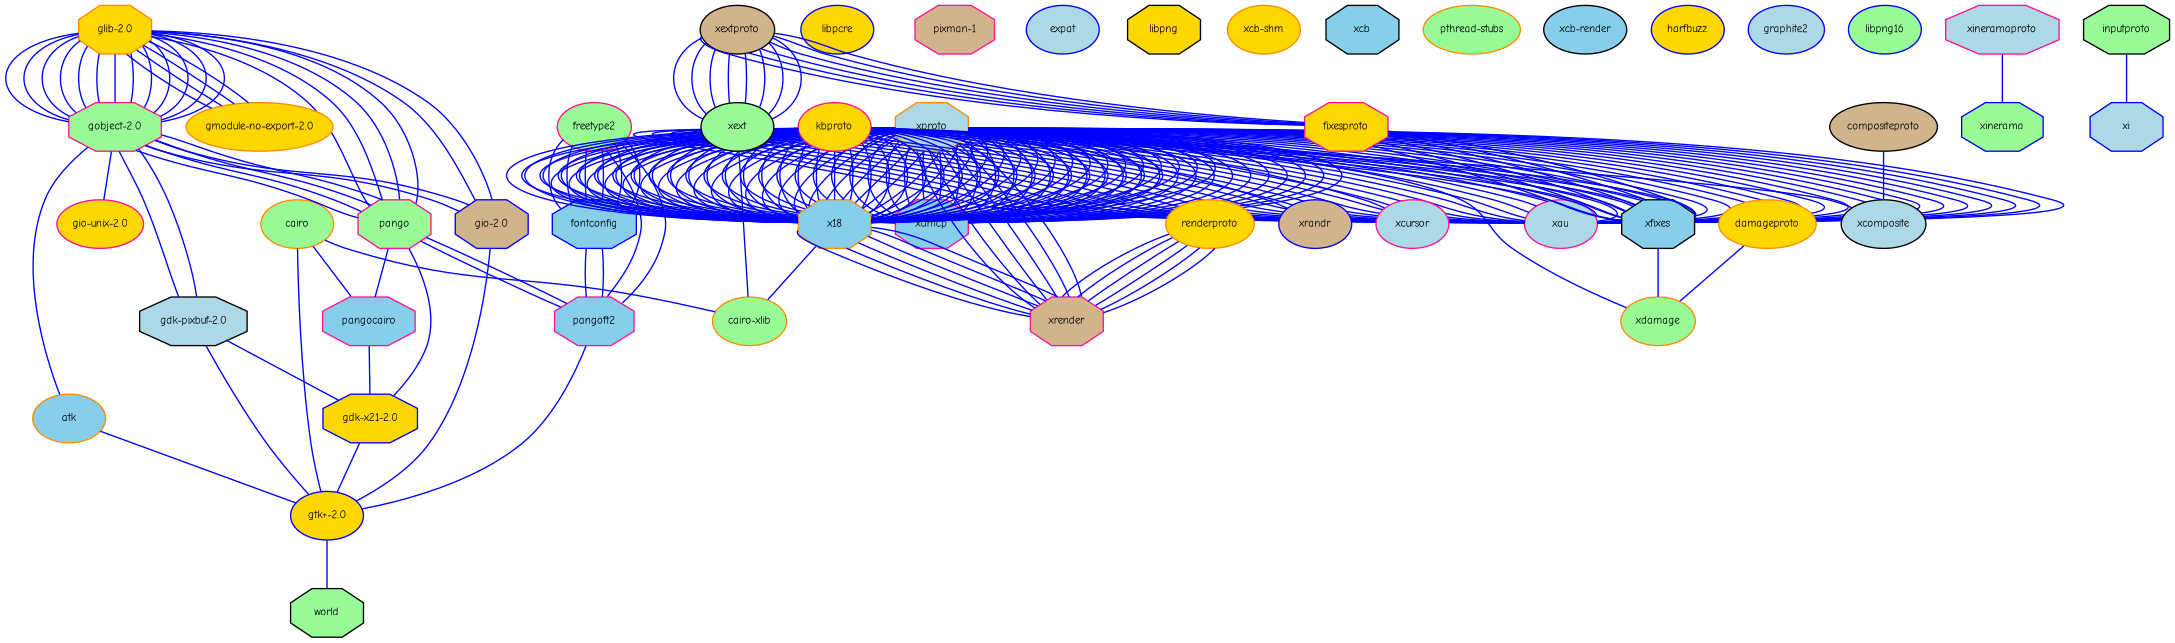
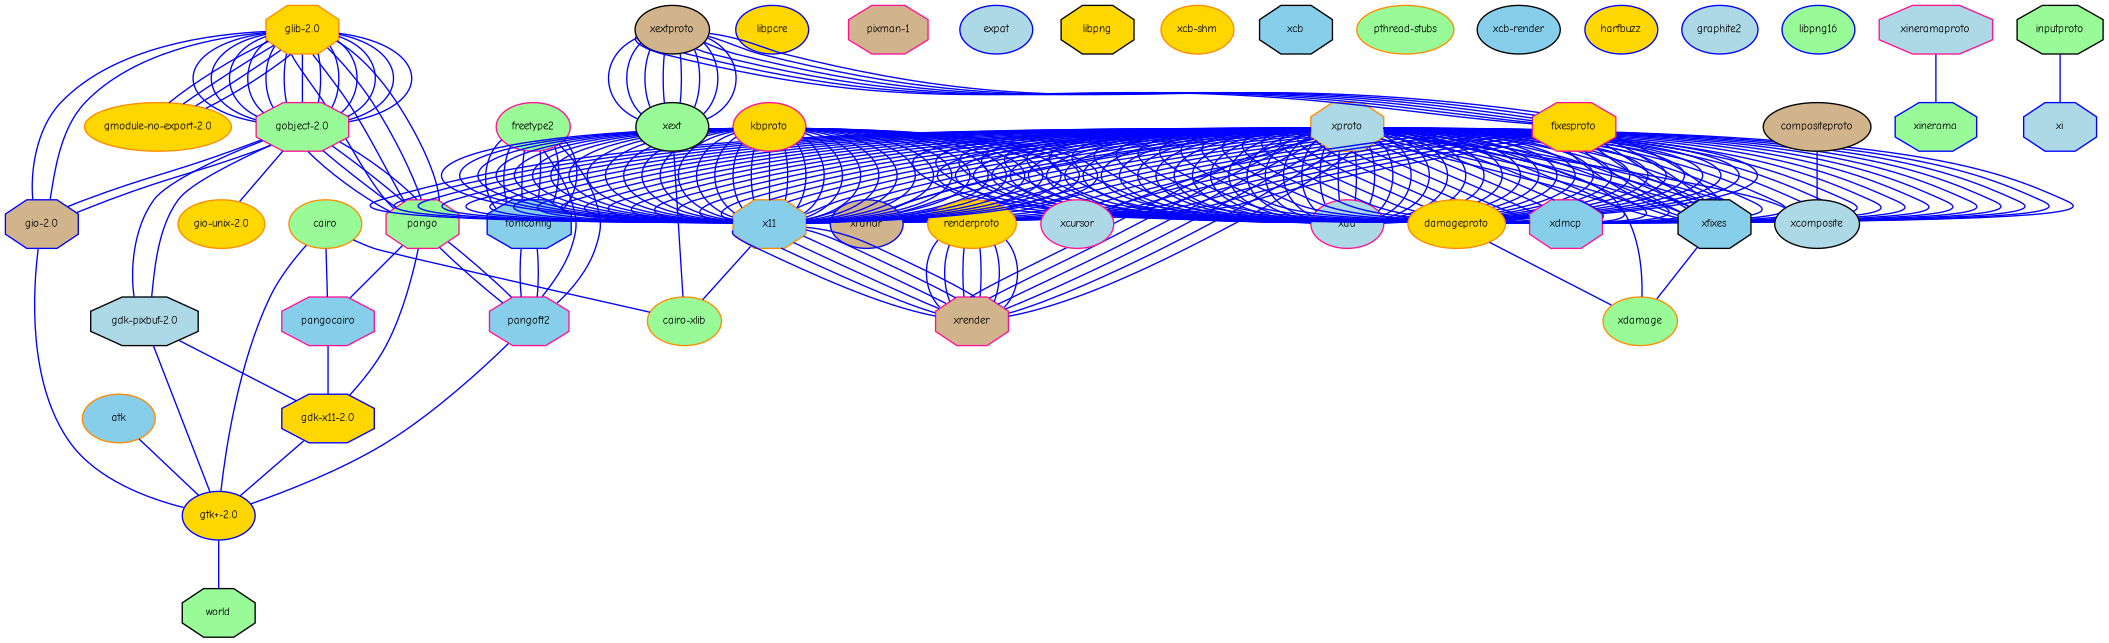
(100, 224) -> (221, 224)
(835, 224) -> (770, 224)
(33, 264) -> none
(370, 418) -> (328, 418)
